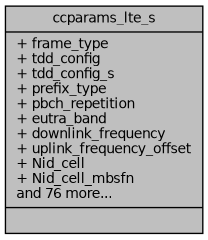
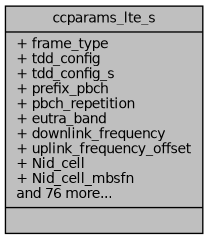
(62, 89) -> (63, 89)
